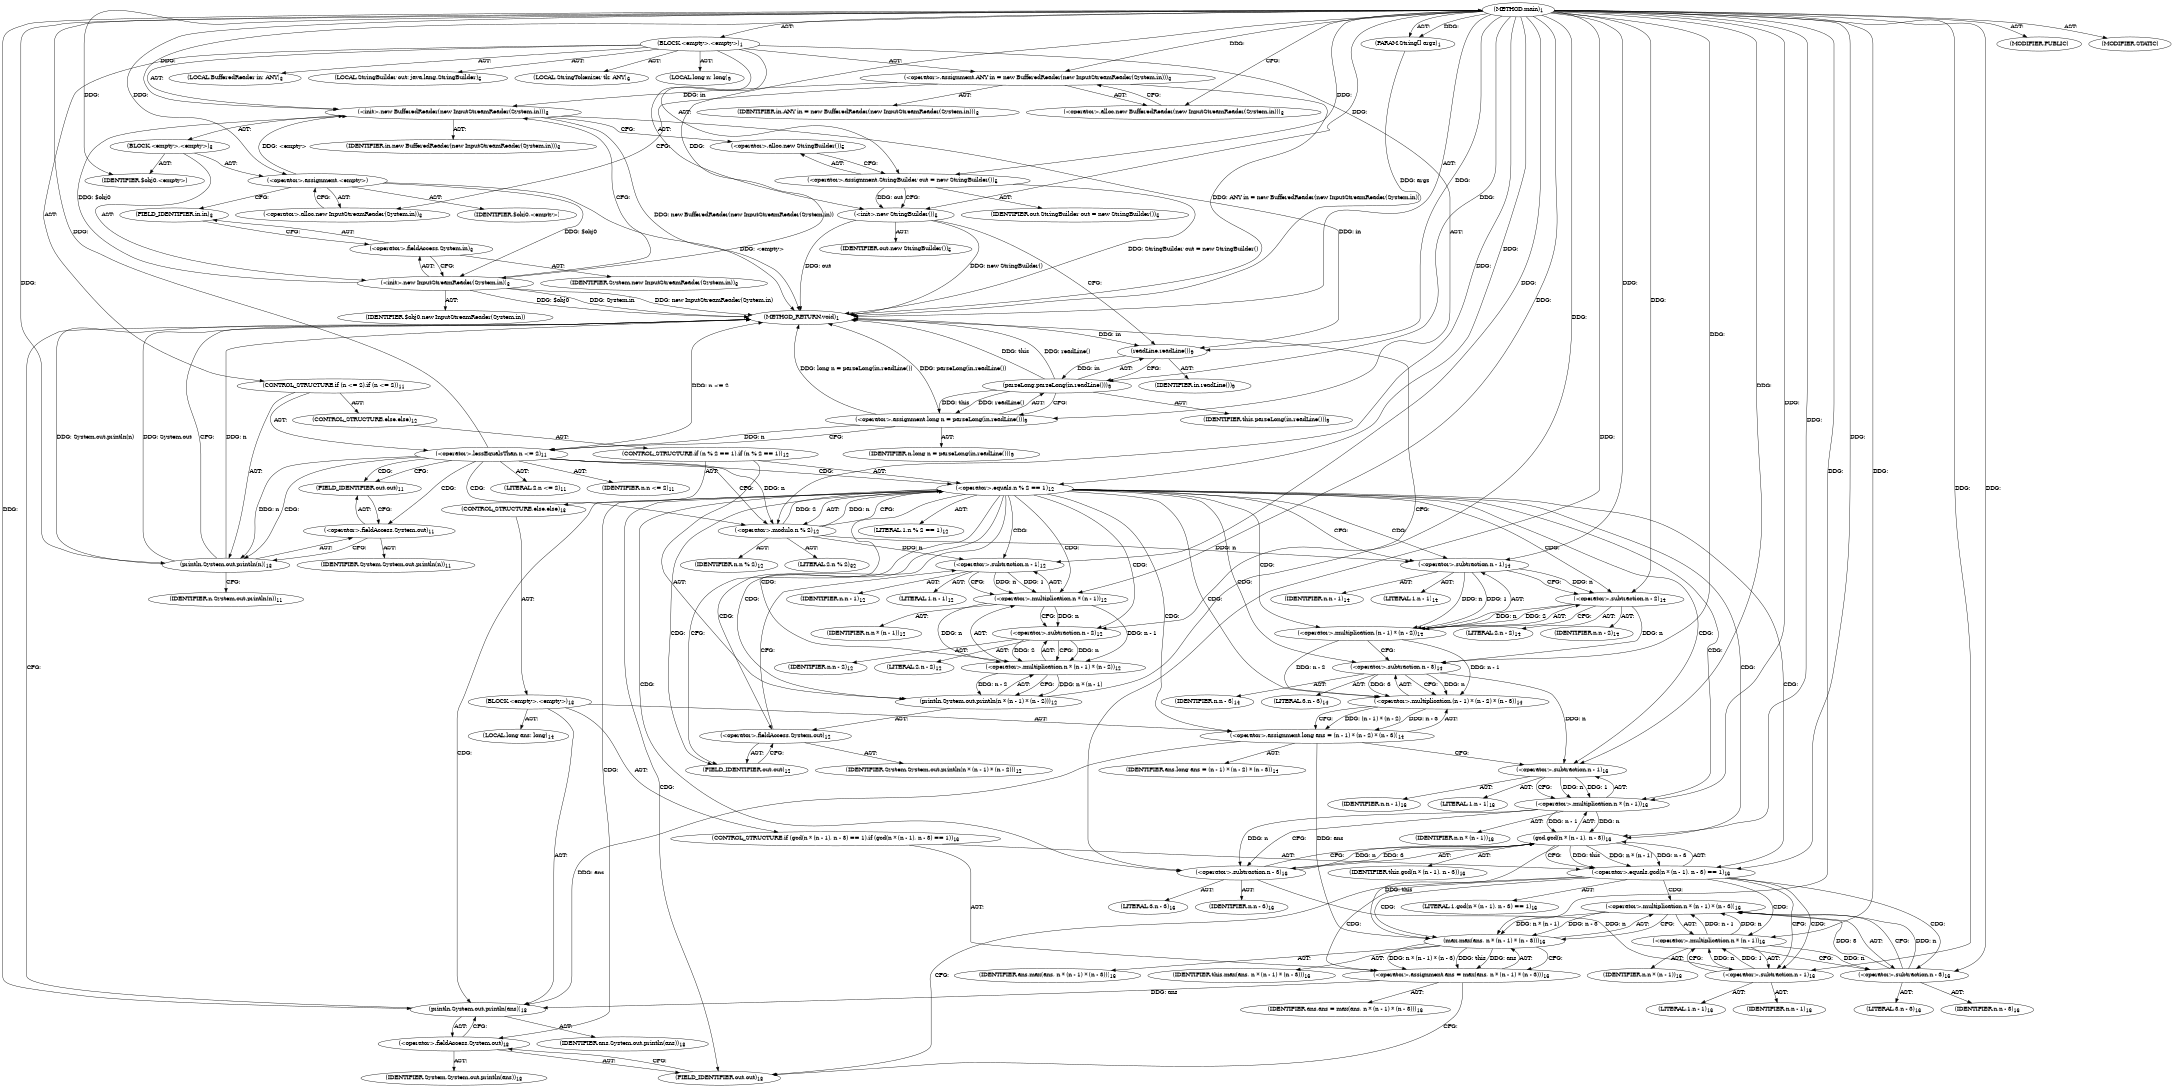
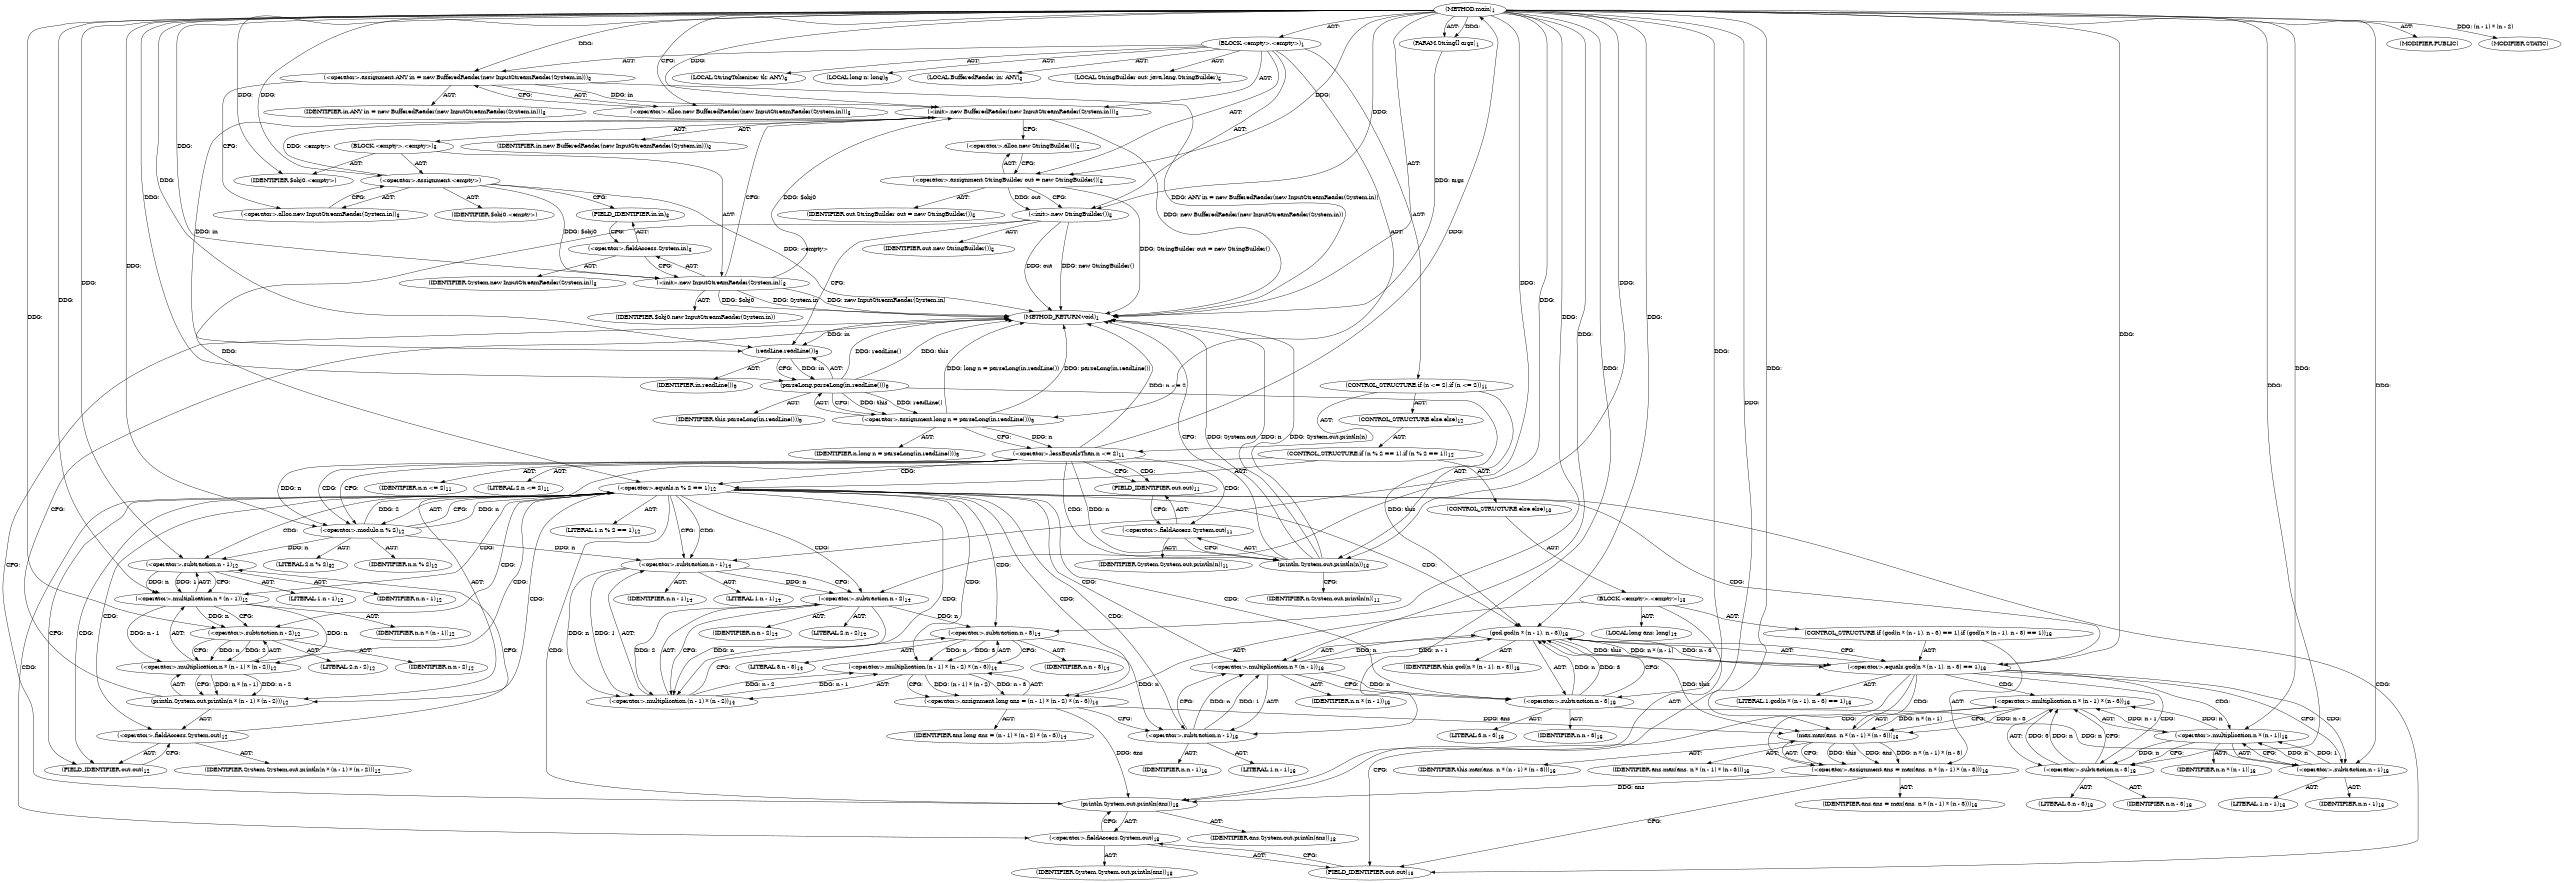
(2072, 27) -> (2485, 27)
(1424, 375) -> (374, 280)
none -> (1375, 399)
none -> (829, 691)
